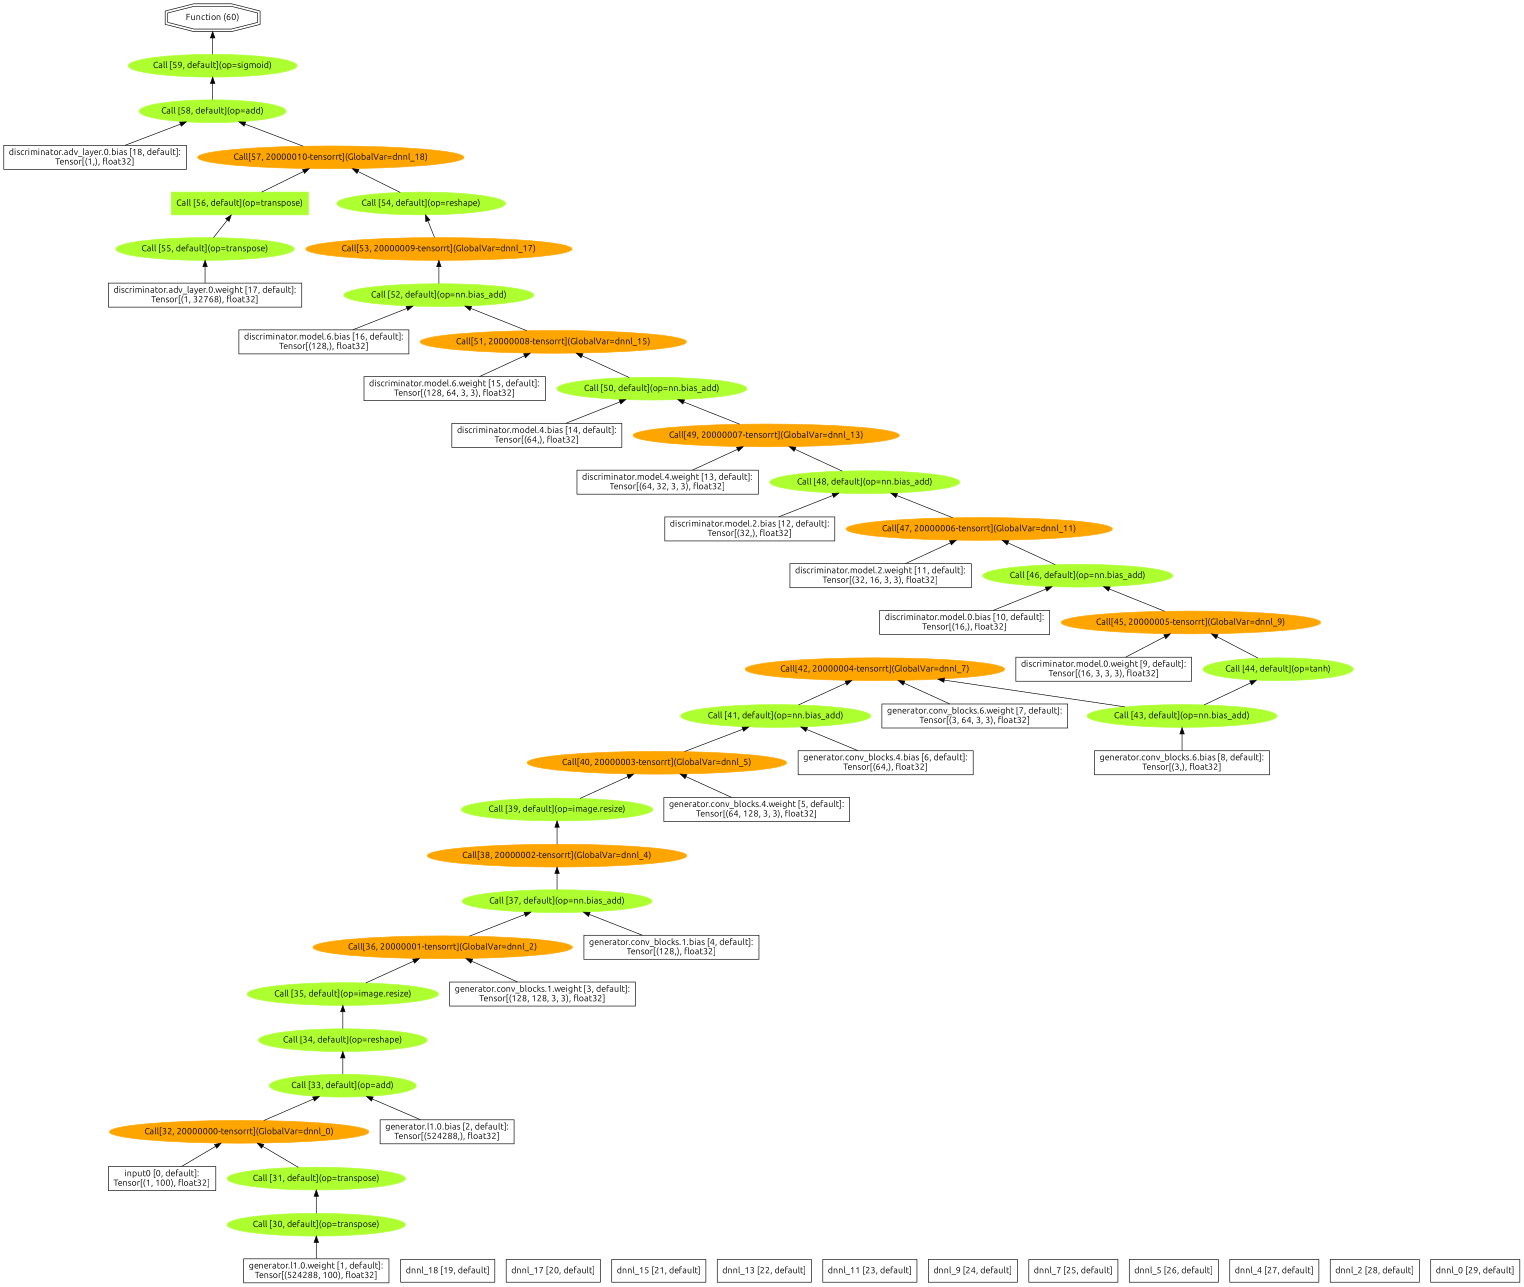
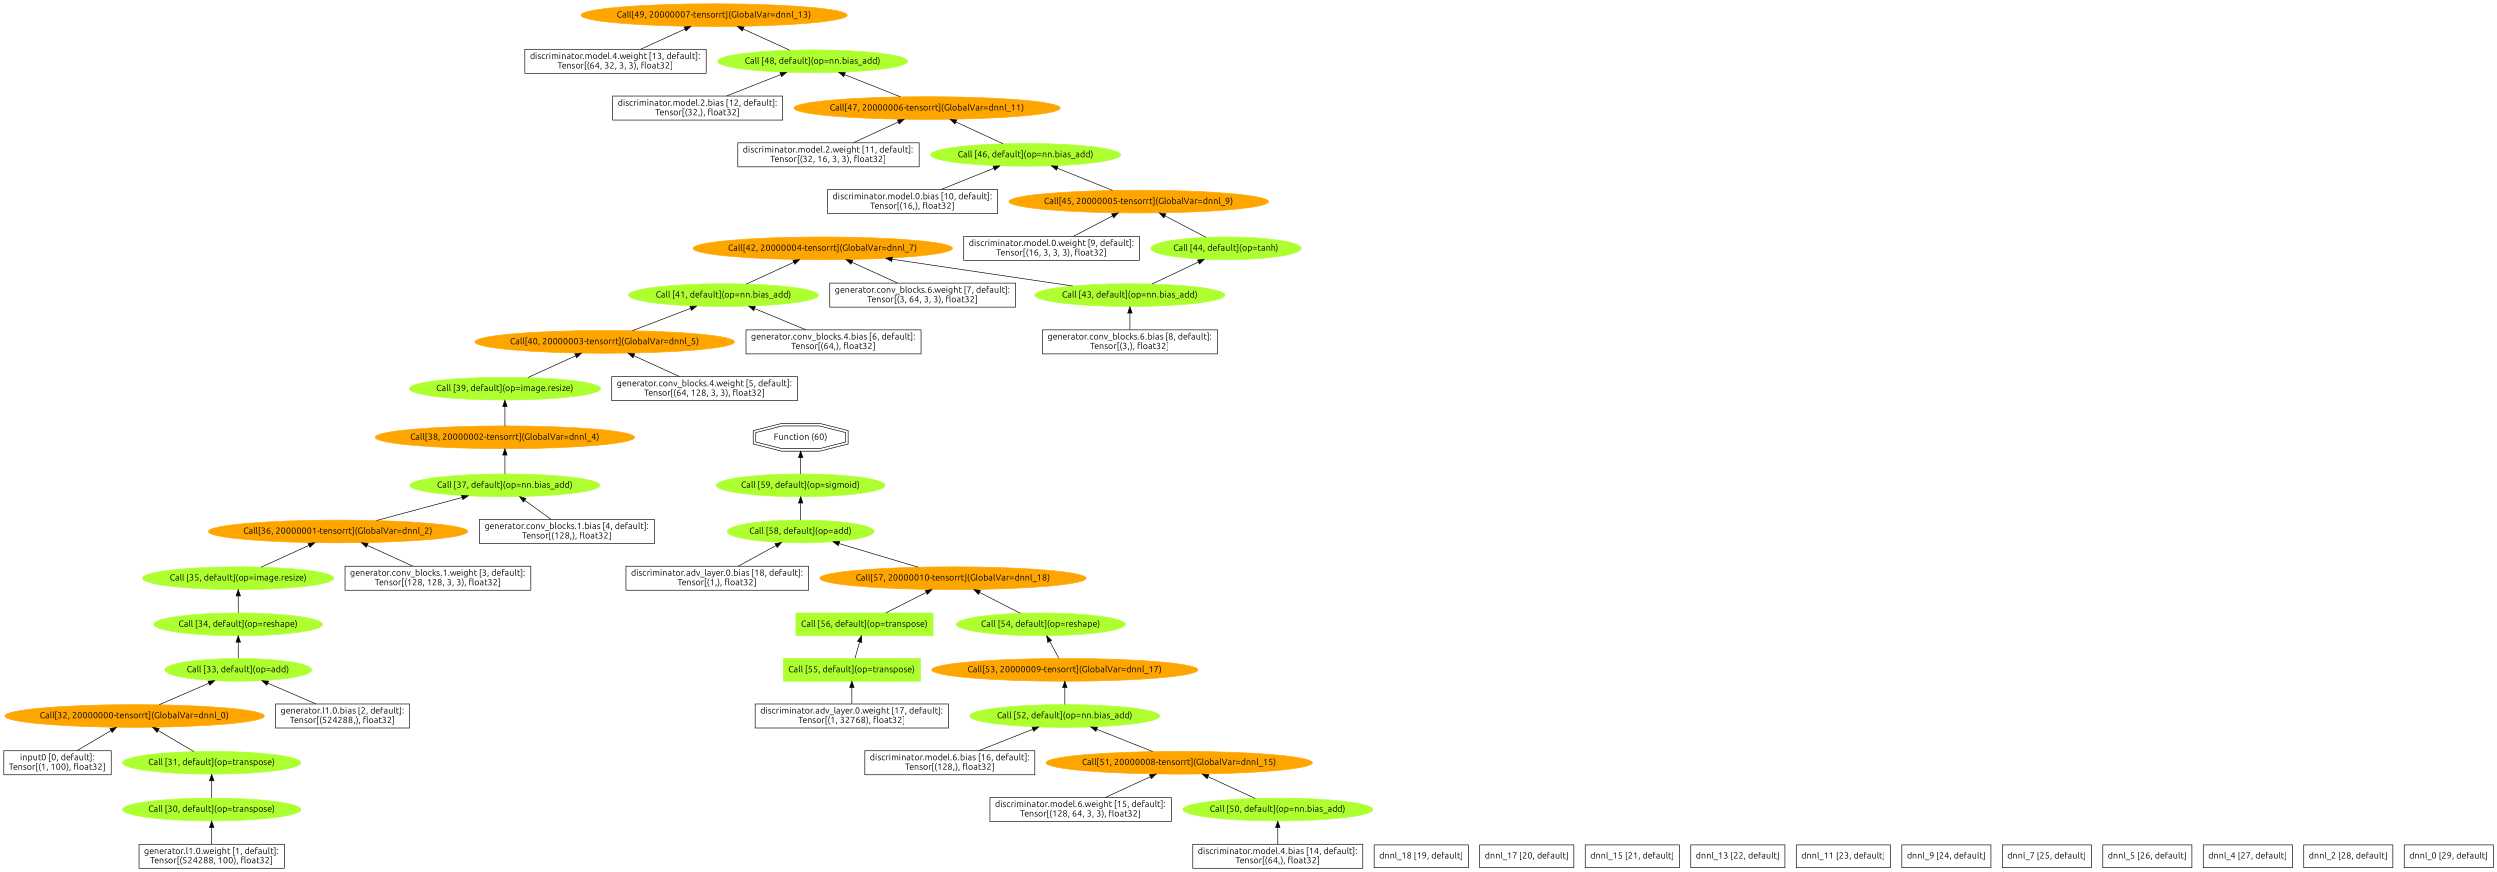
(205, 249) -> (852, 670)
(712, 413) -> none
